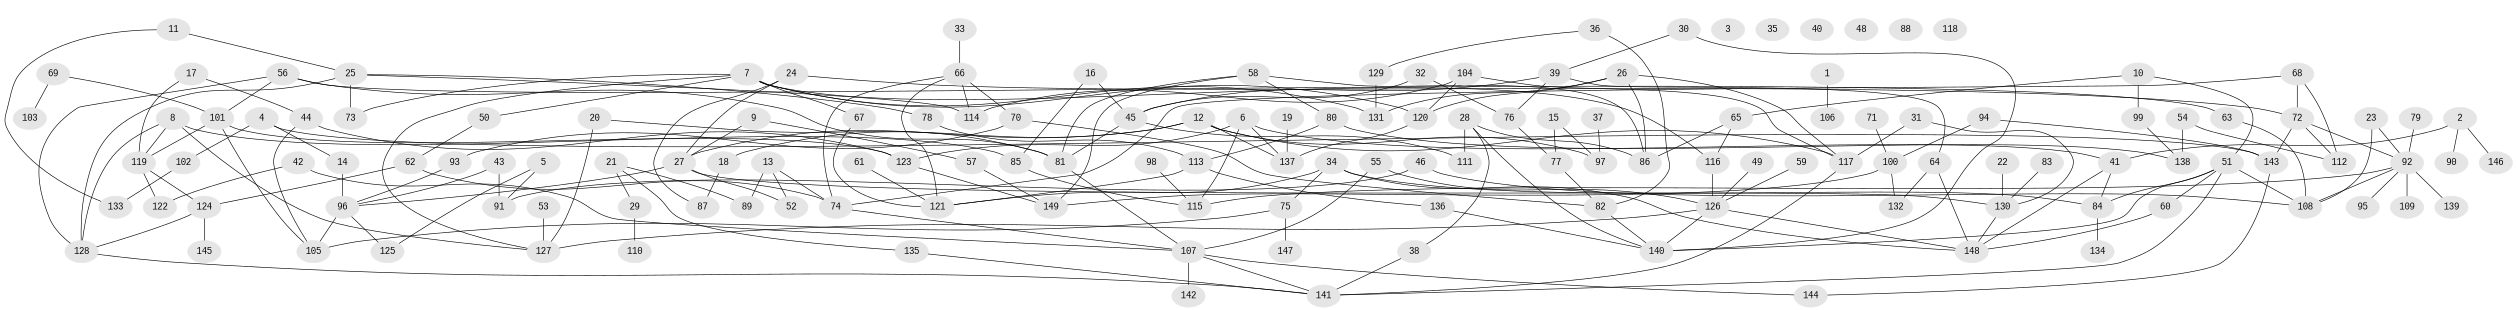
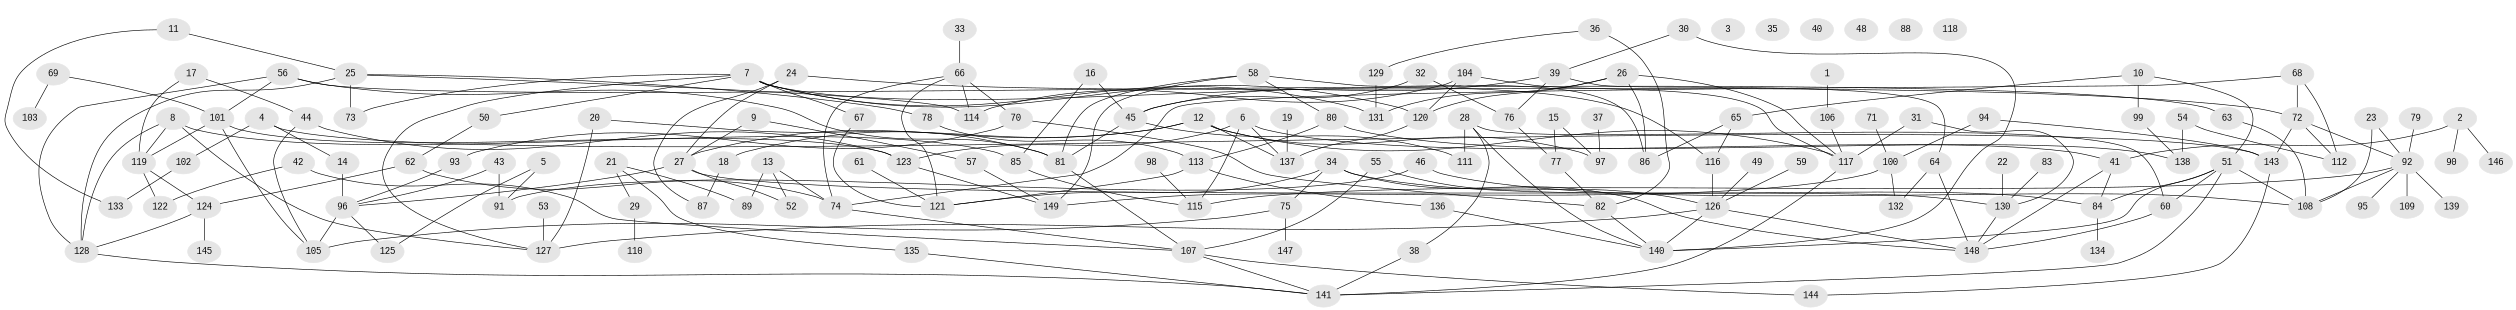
(1559, 141) -> (1834, 132)
none -> (1837, 141)
(1189, 296) -> none
